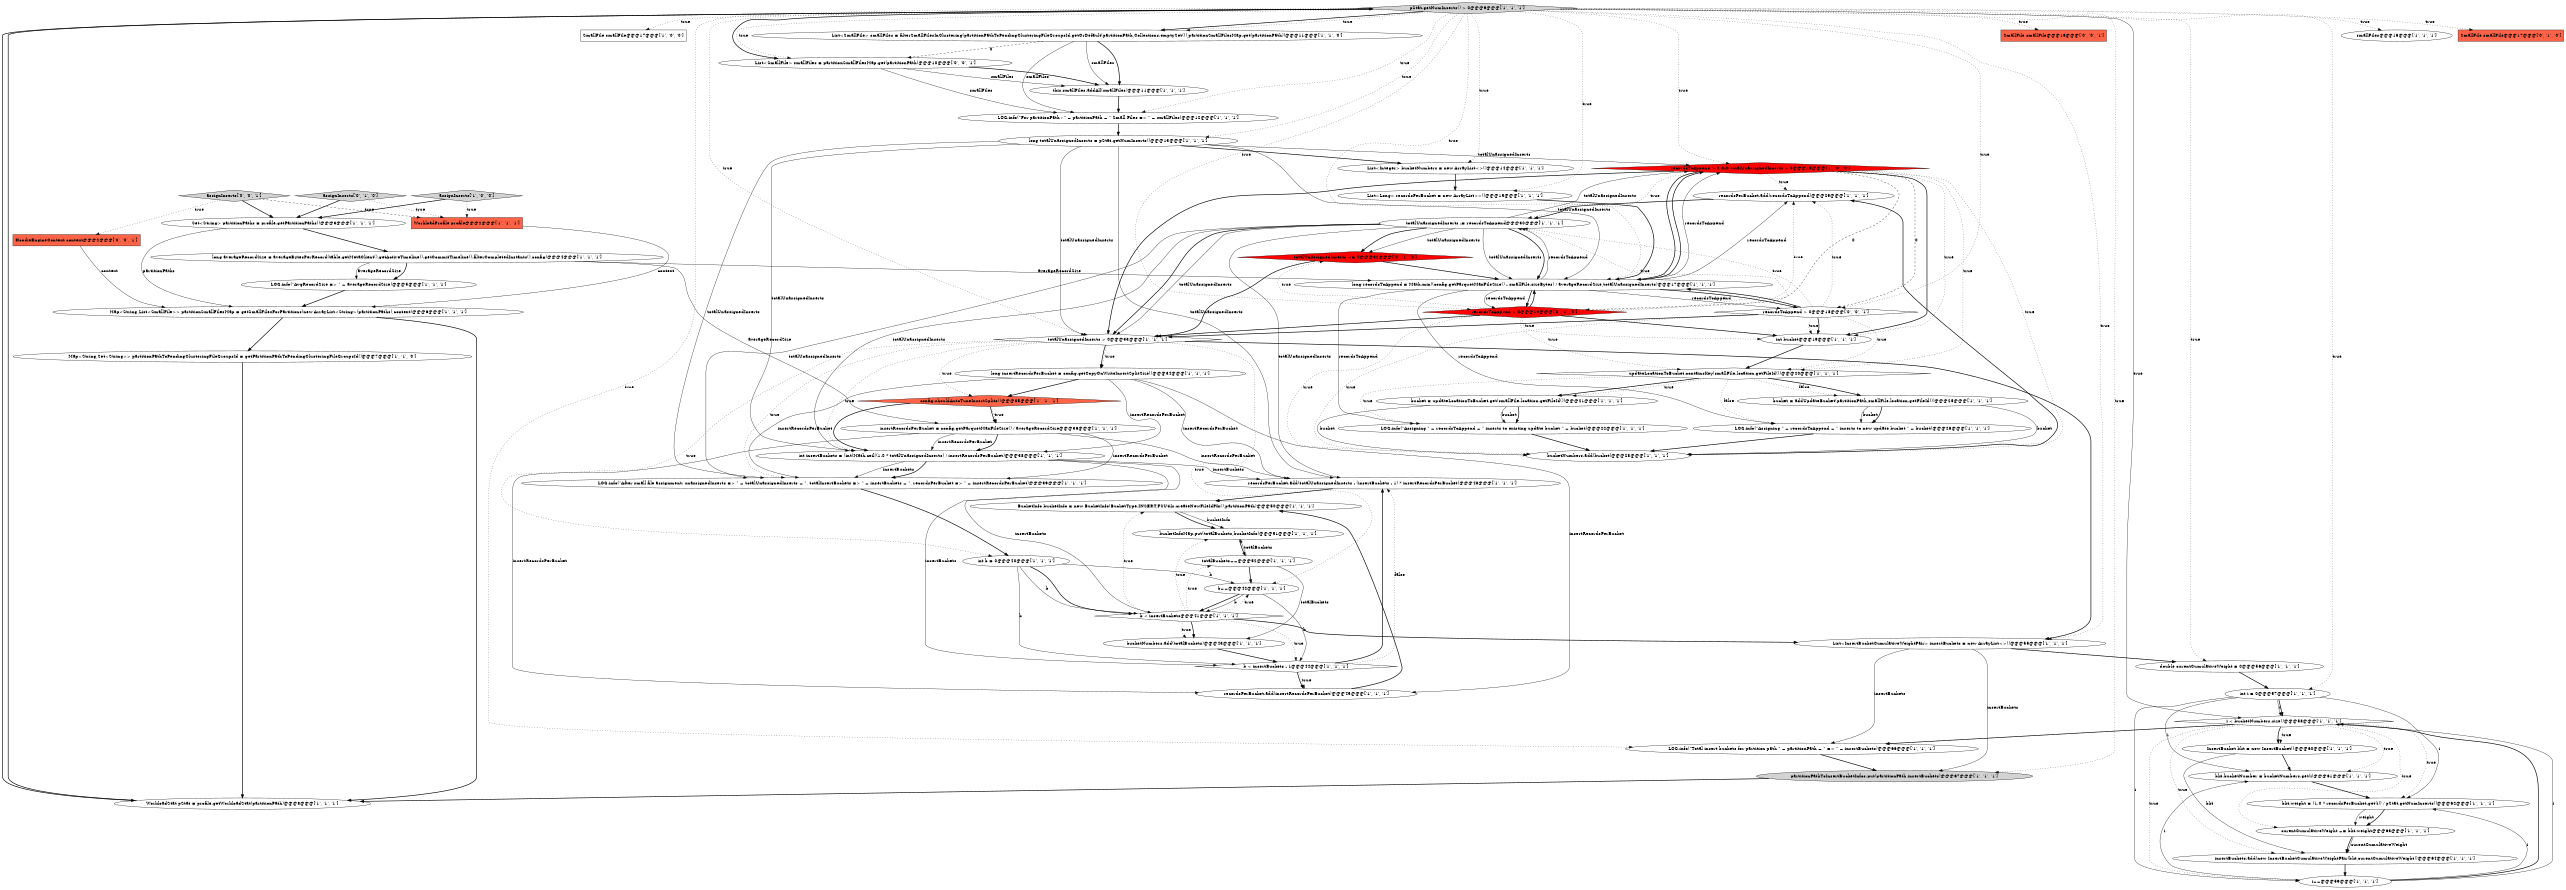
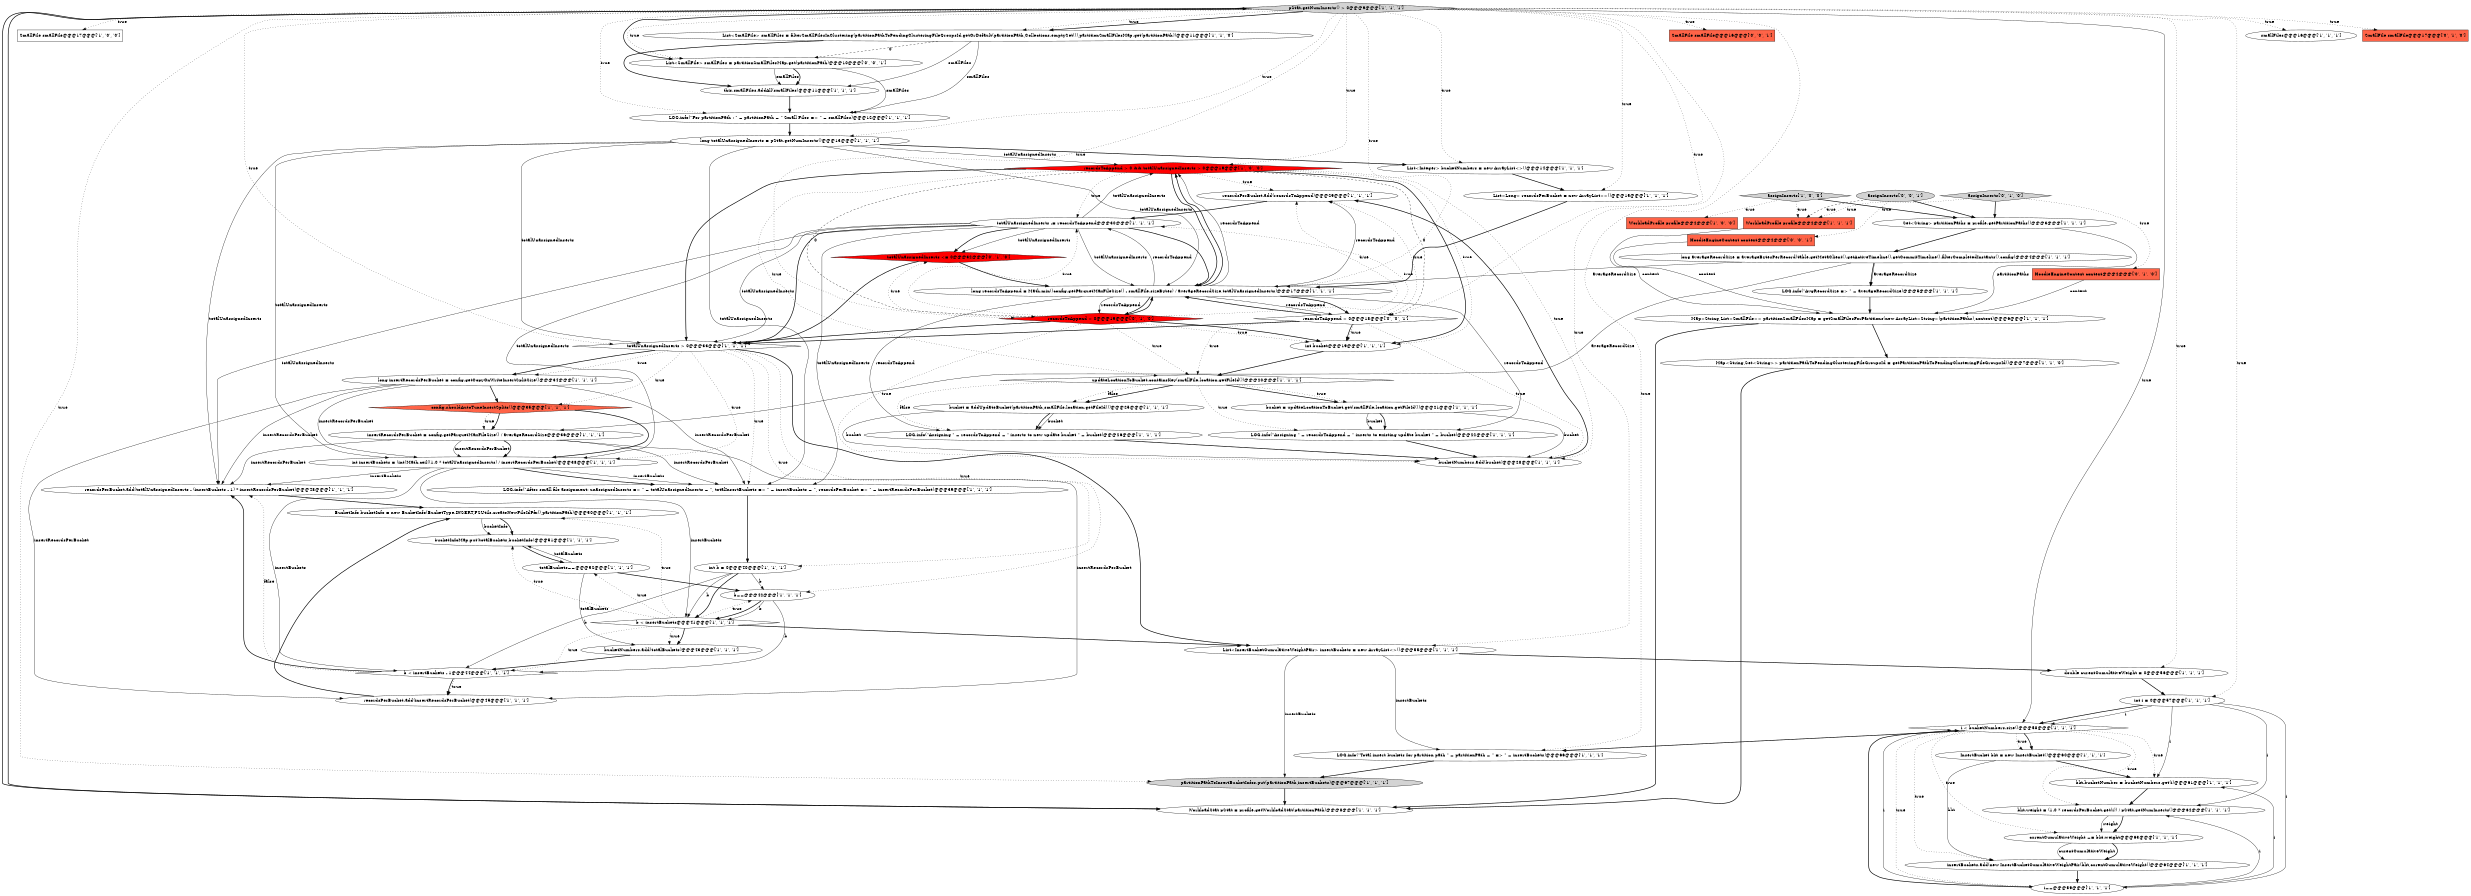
(234, 196) -> (1895, 196)
none -> (1682, 223)
none -> (2096, 274)
